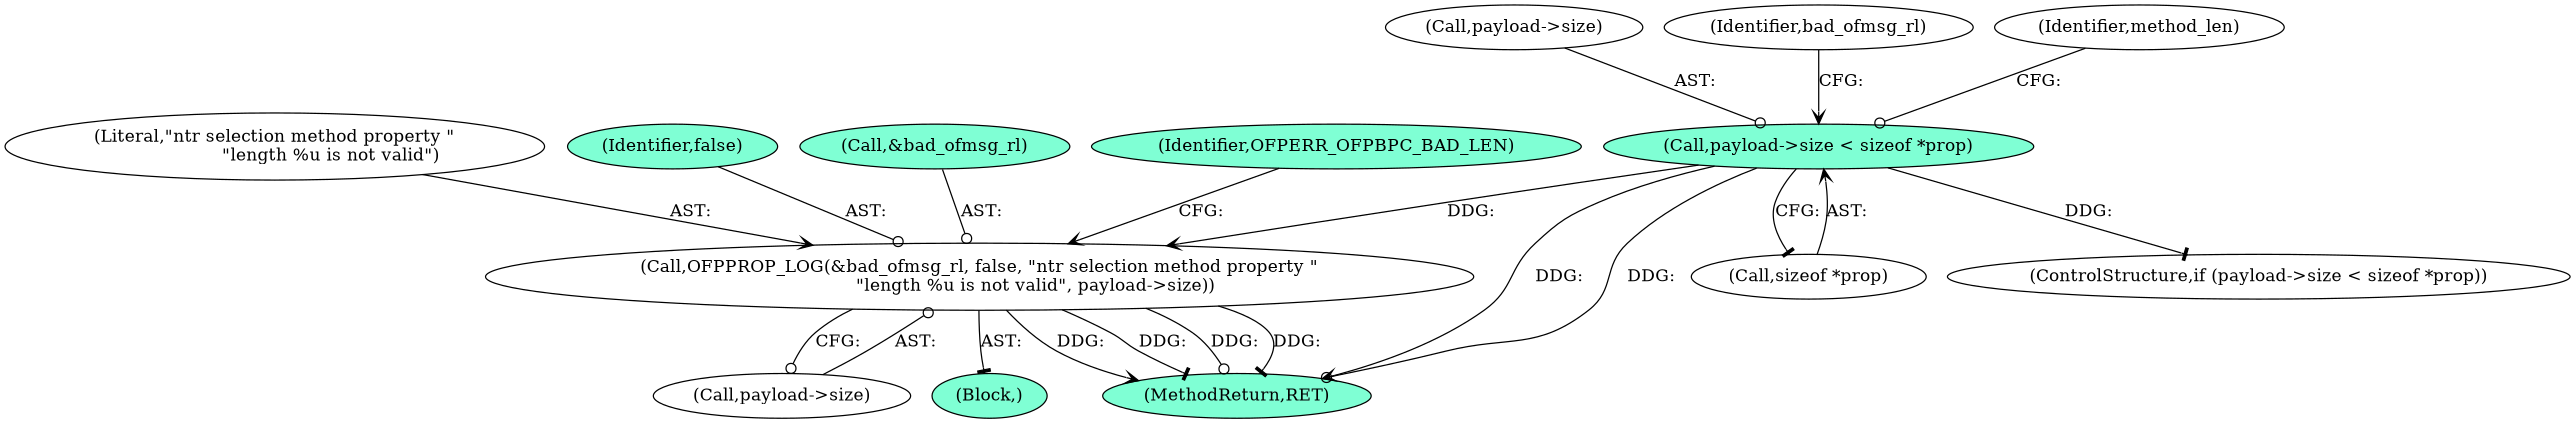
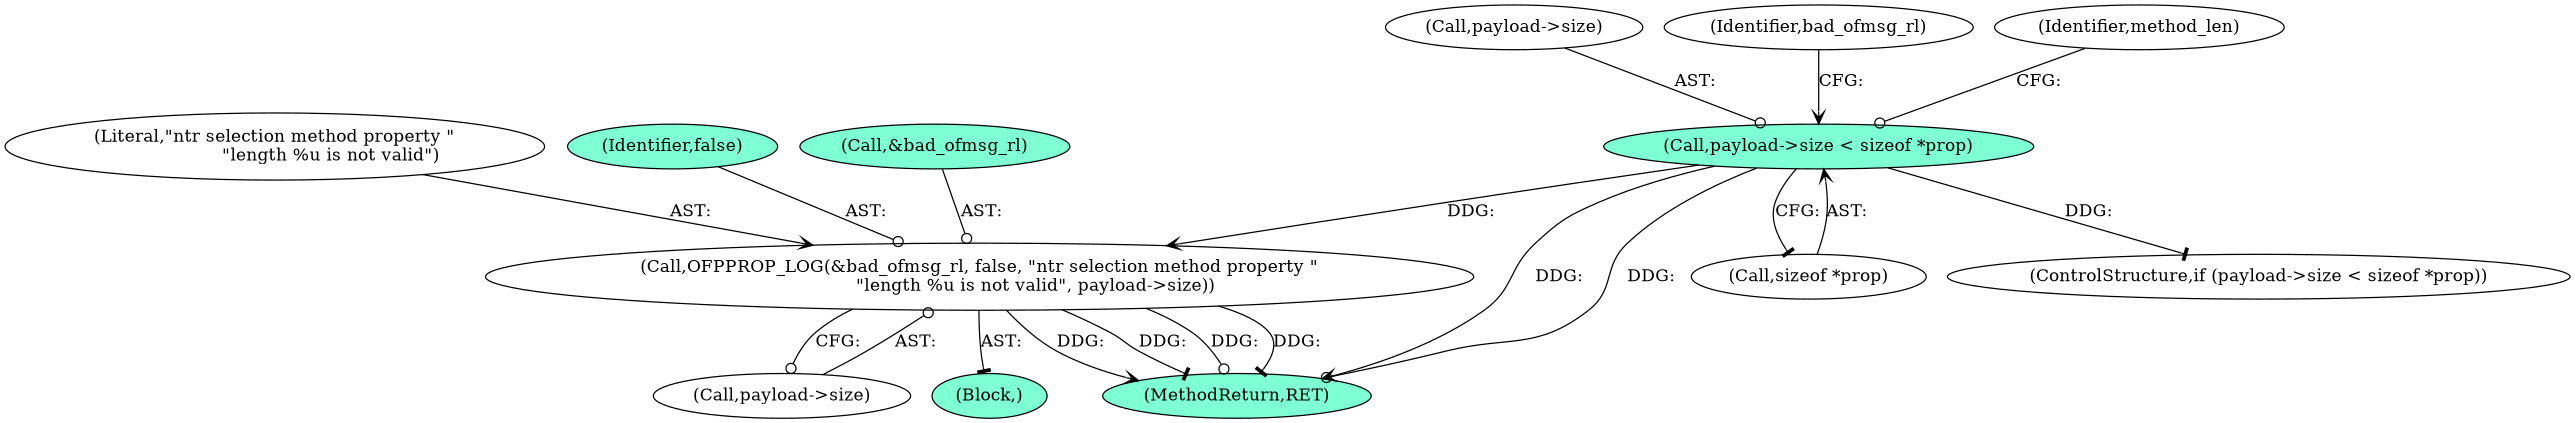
(1336, 147) -> none
